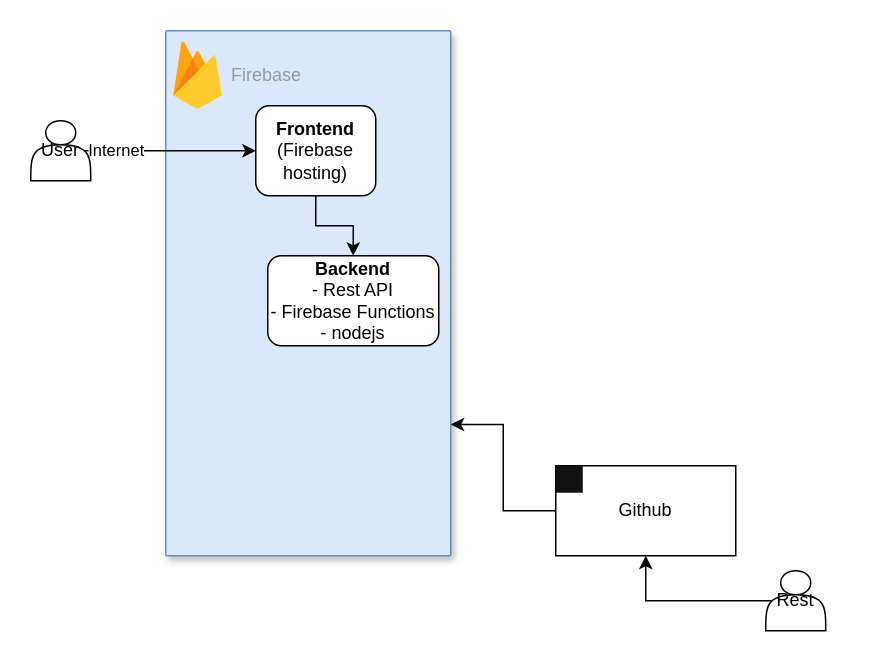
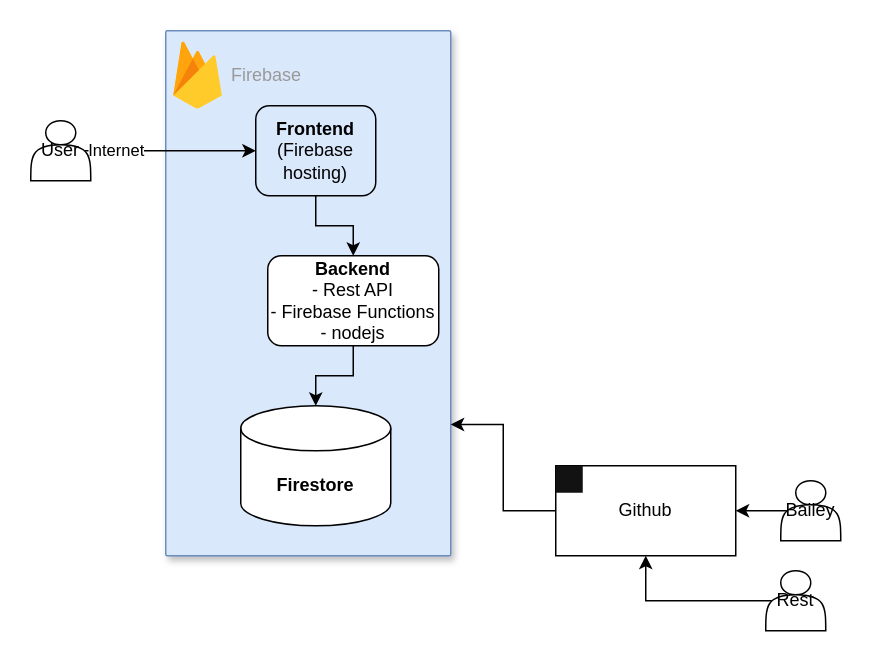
(316, 151) -> (316, 151)
none -> (340, 376)
none -> (316, 466)
none -> (767, 511)
none -> (811, 511)
